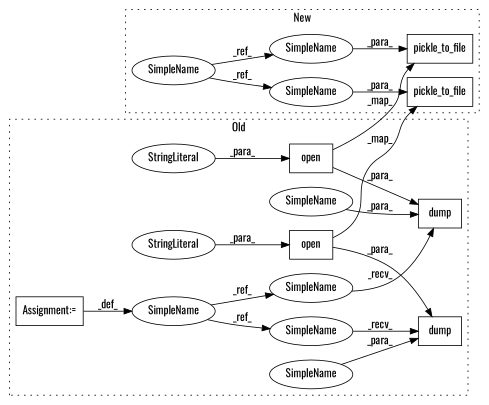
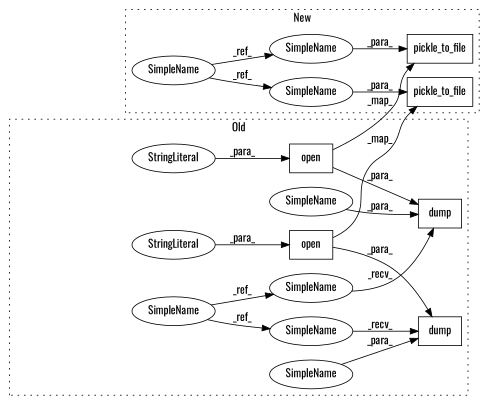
(50, 311) -> none
